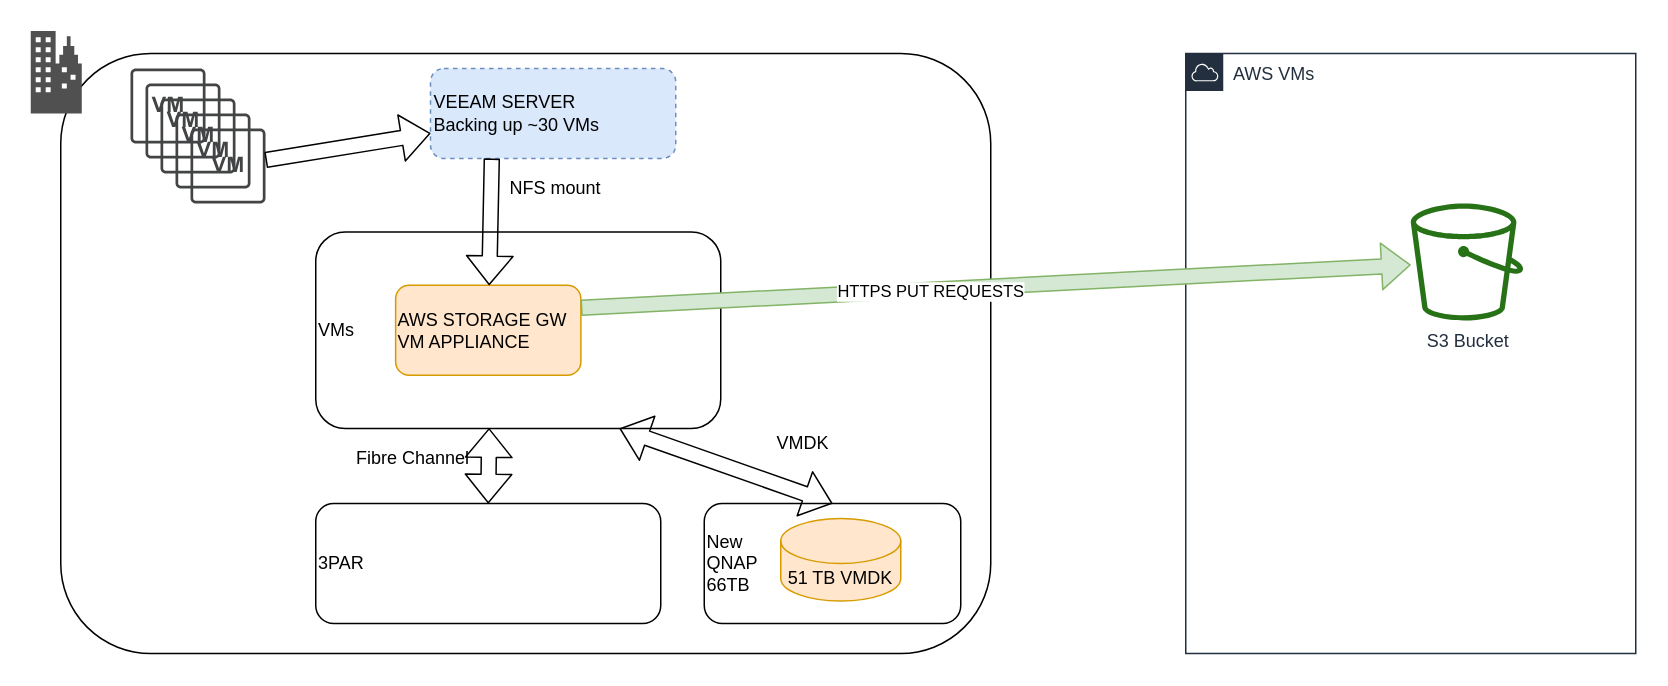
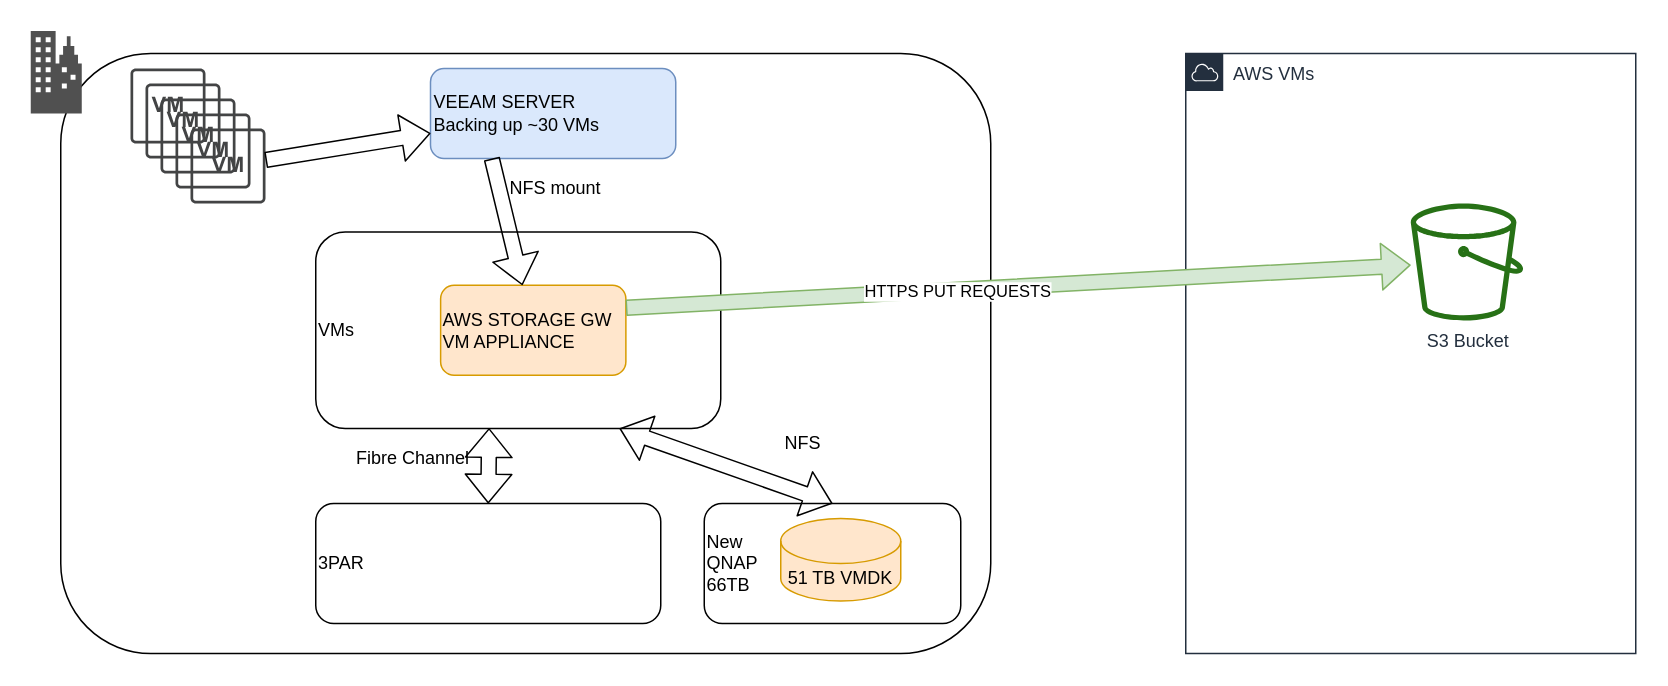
(553, 113) -> (553, 113)
(488, 330) -> (533, 330)
(803, 443) -> (803, 443)
